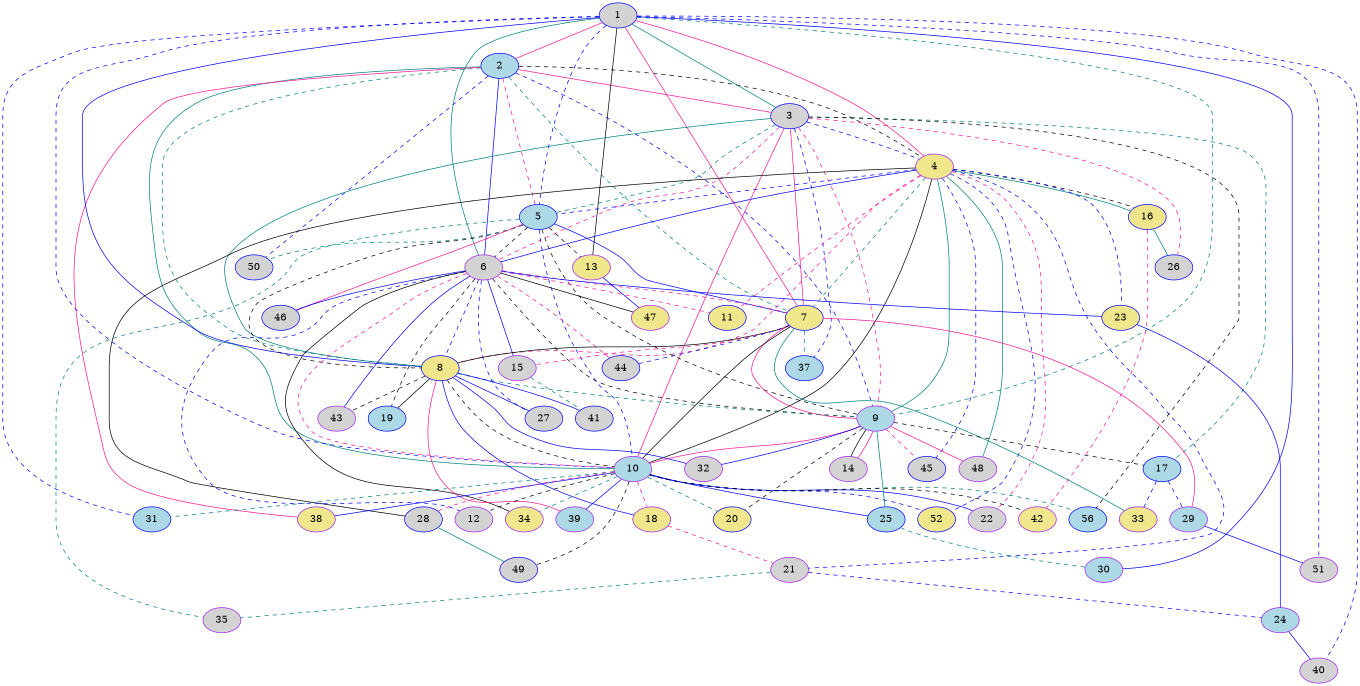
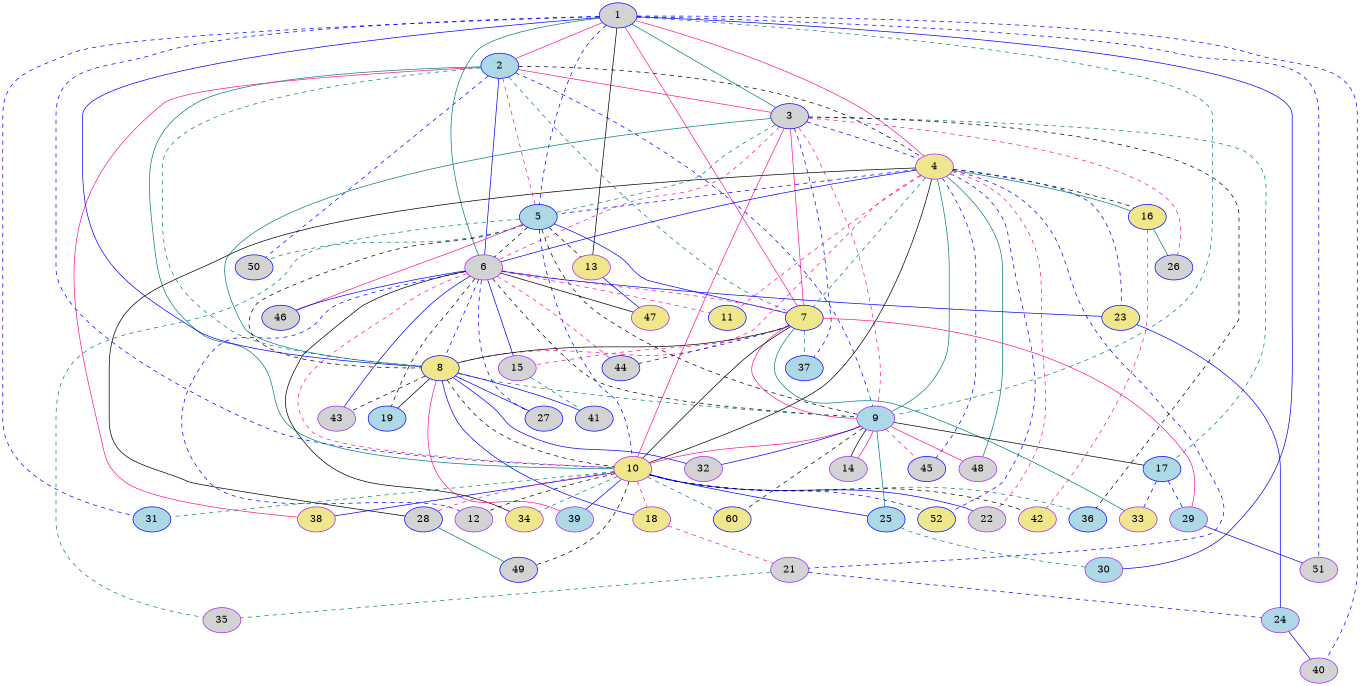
(1013, 443) -> (1013, 443)
(633, 469) -> (633, 469)
(732, 519) -> (732, 519)
(1088, 519) -> (1088, 519)
